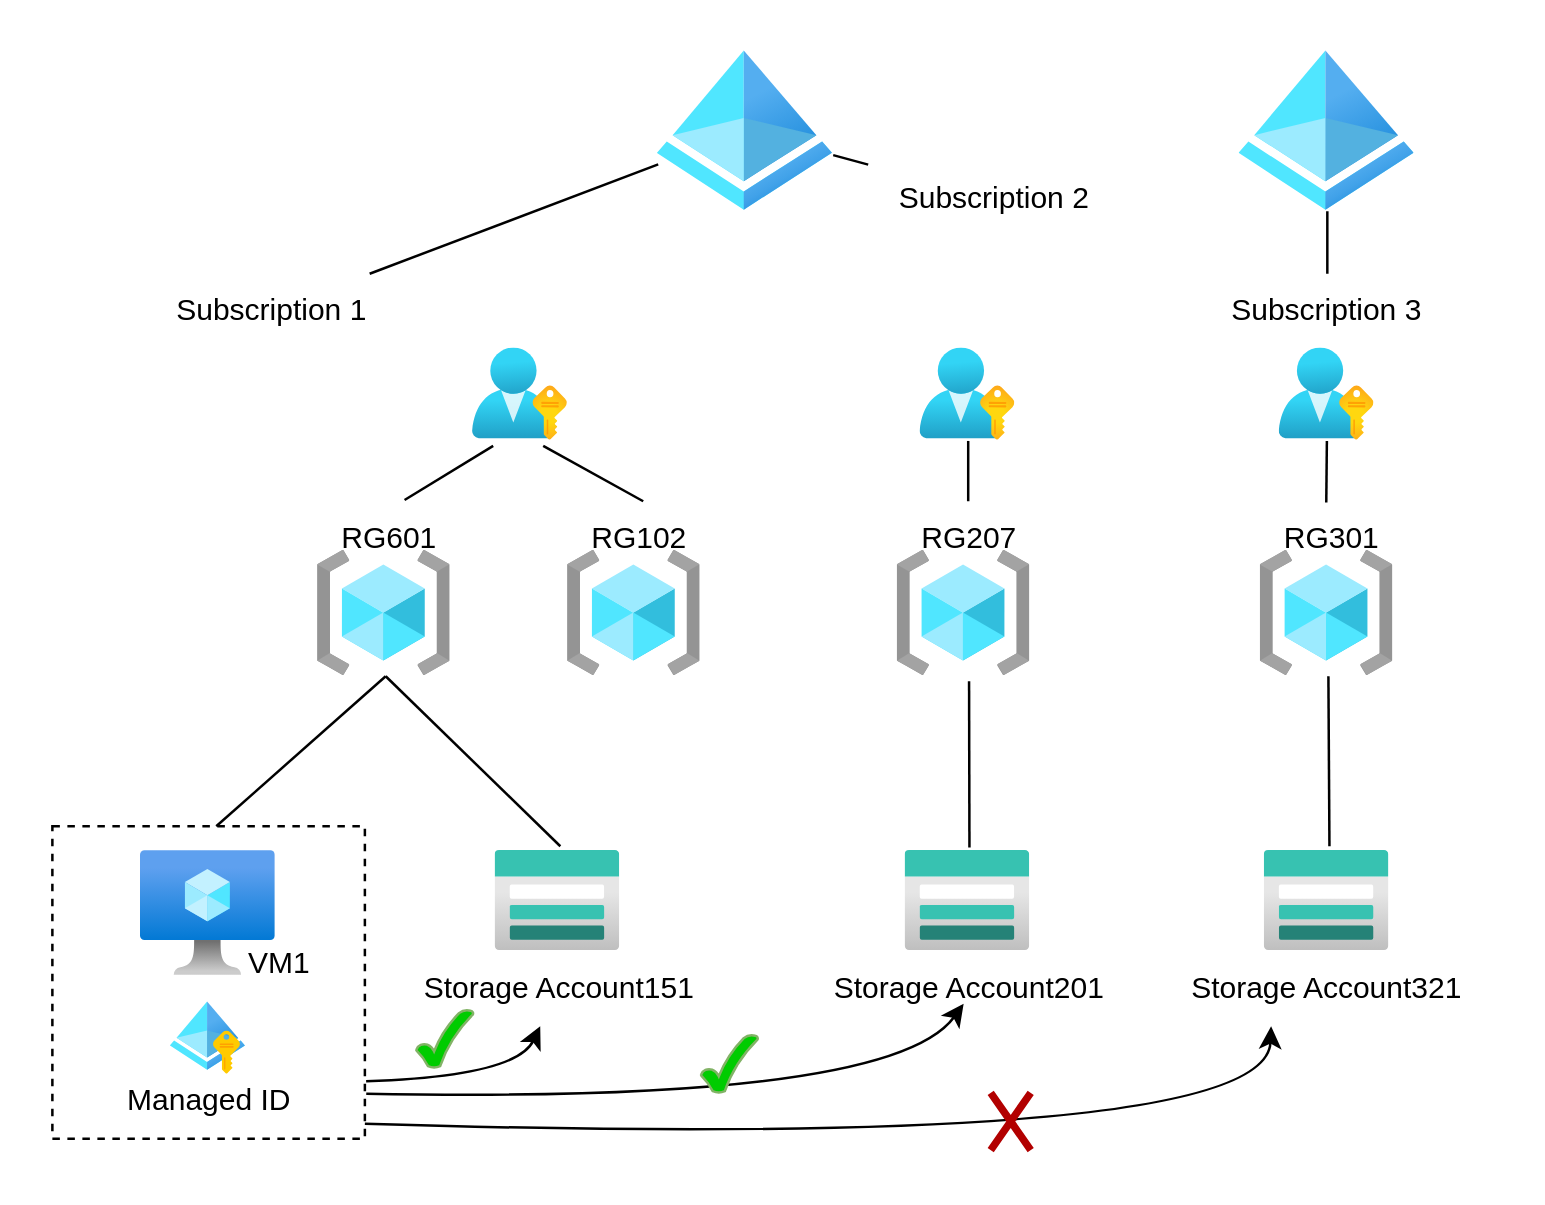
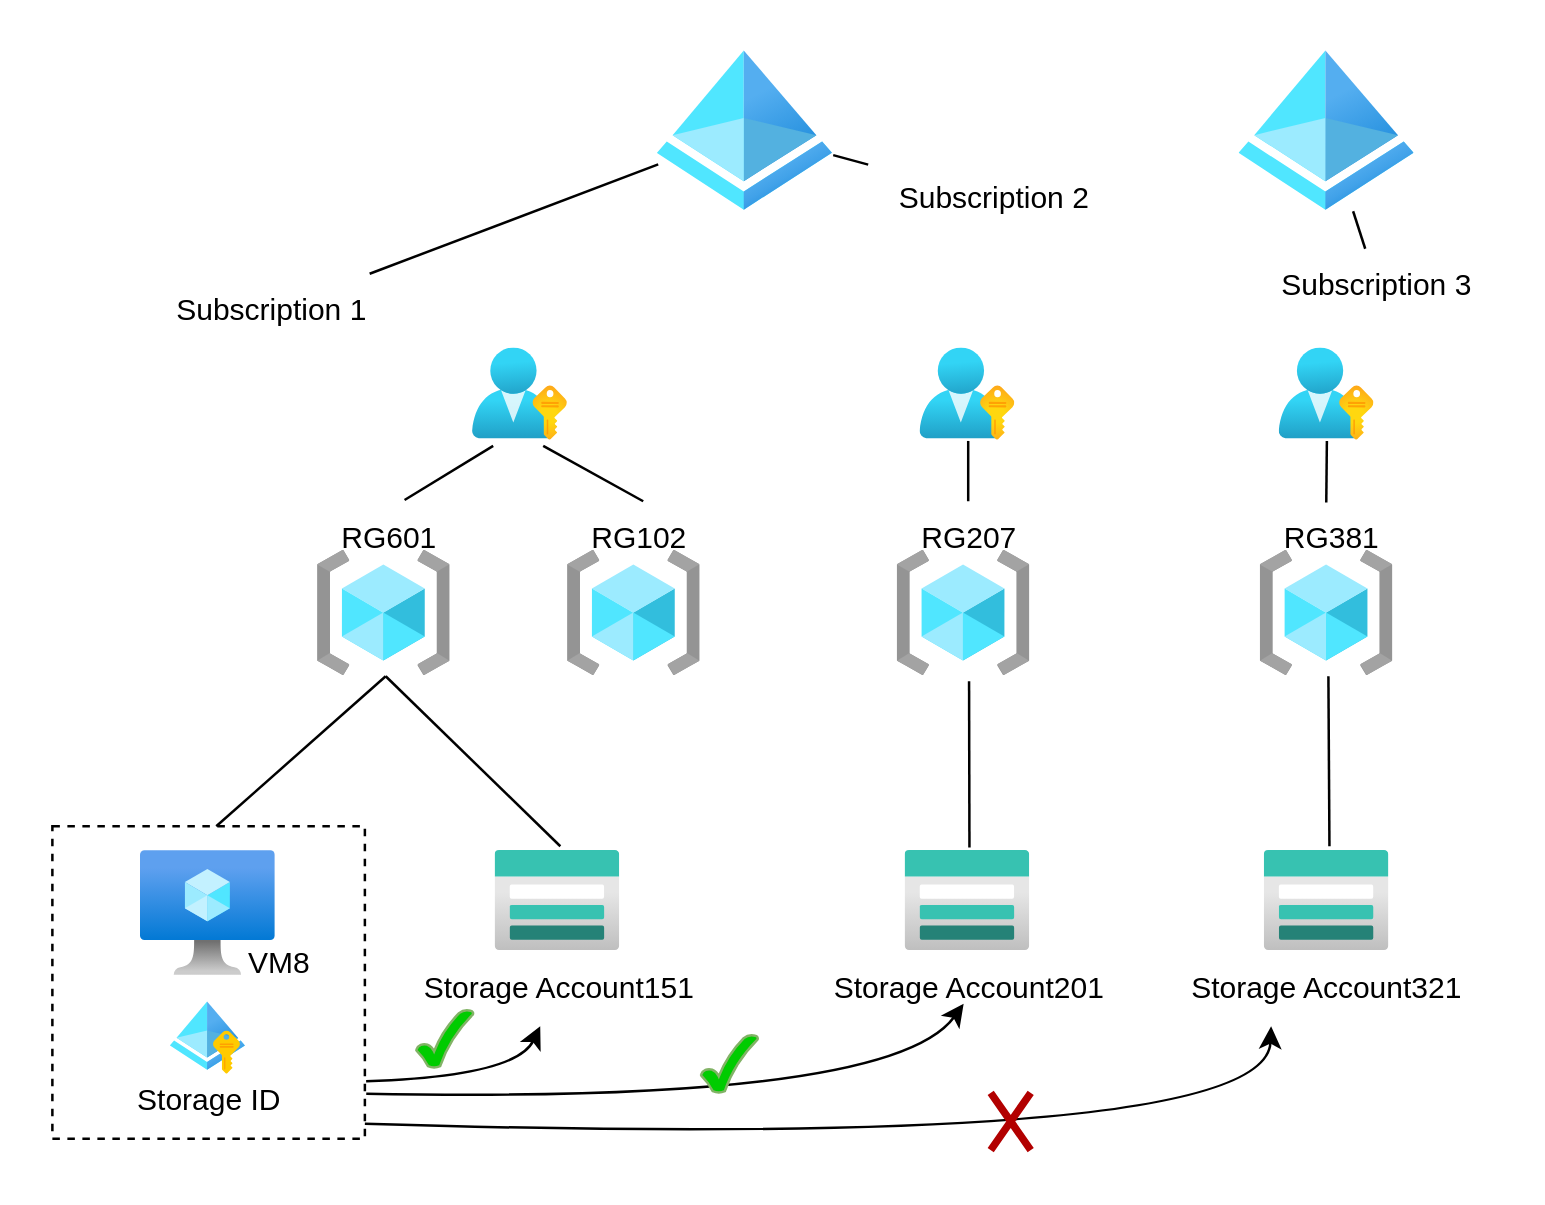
(1327, 311) -> (1377, 286)
(1333, 539) -> (1333, 539)
(280, 964) -> (280, 964)
(210, 1101) -> (210, 1101)
